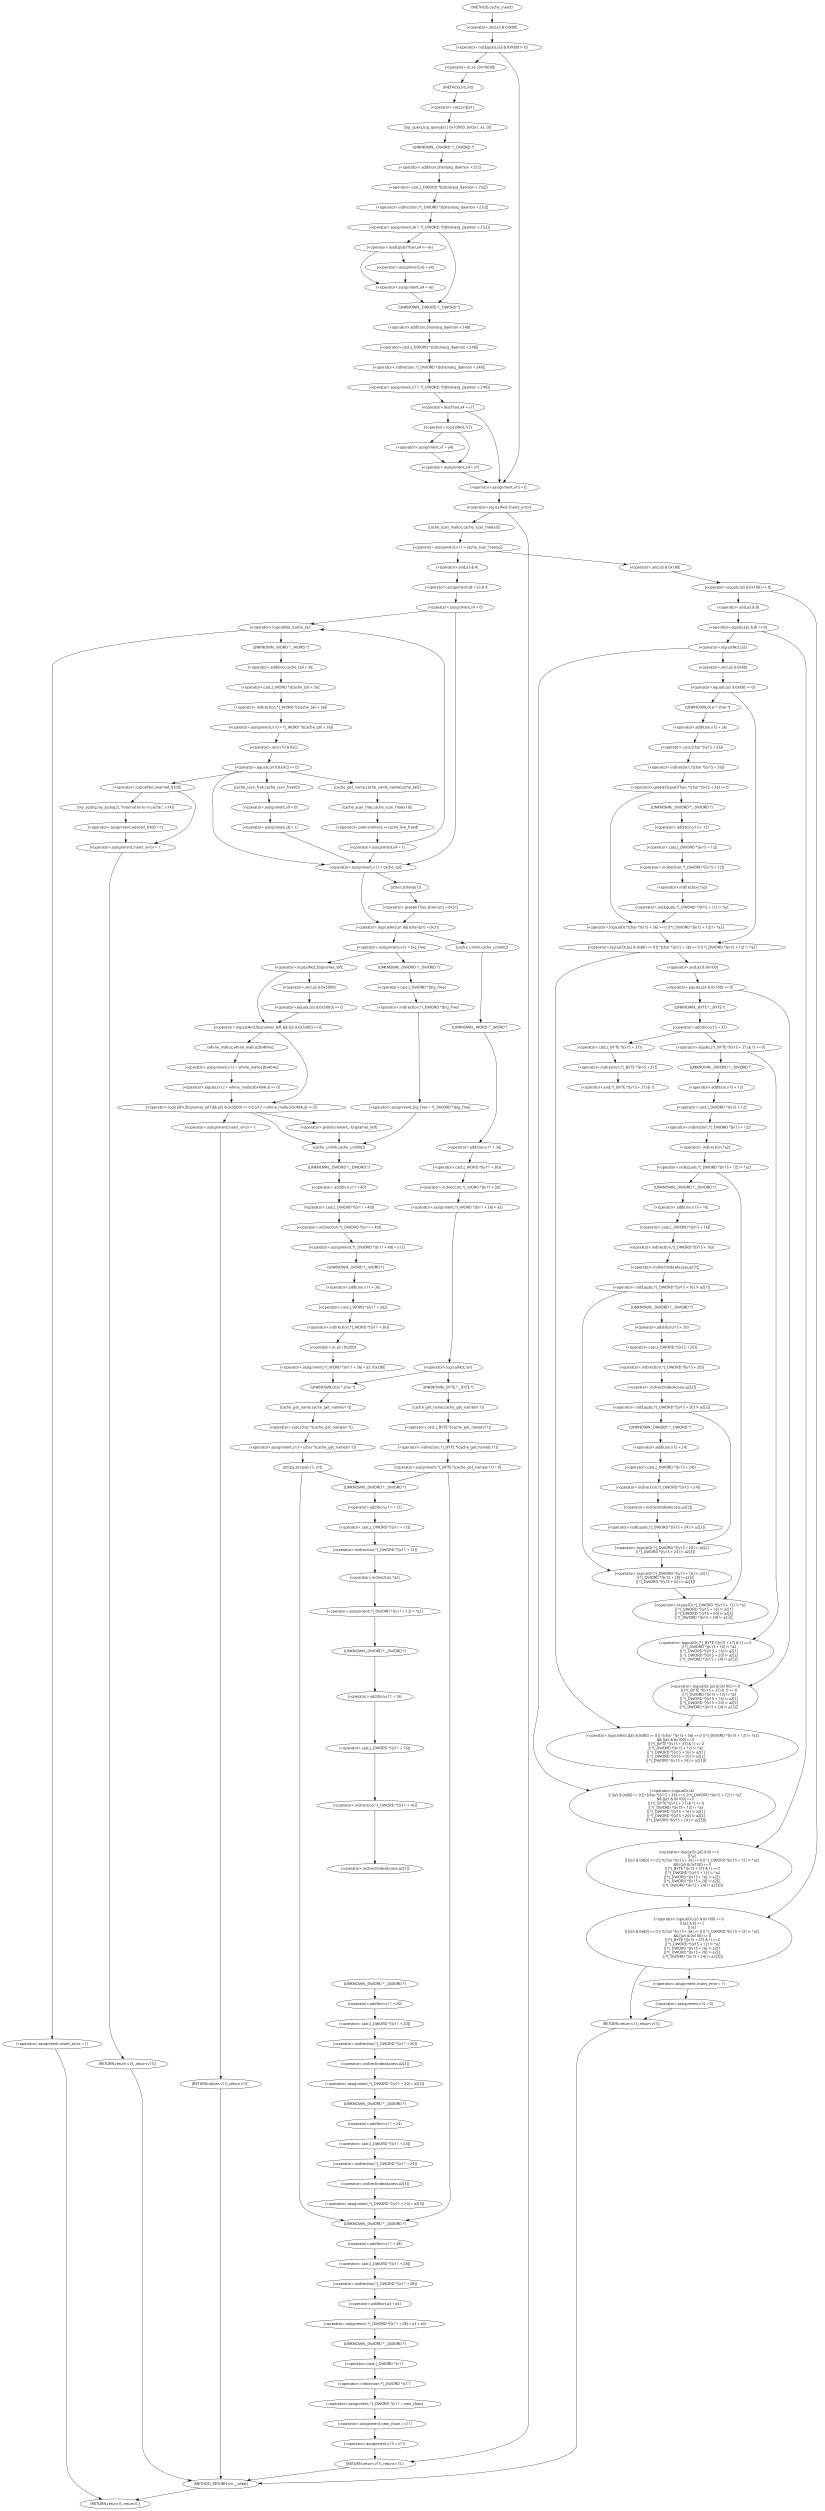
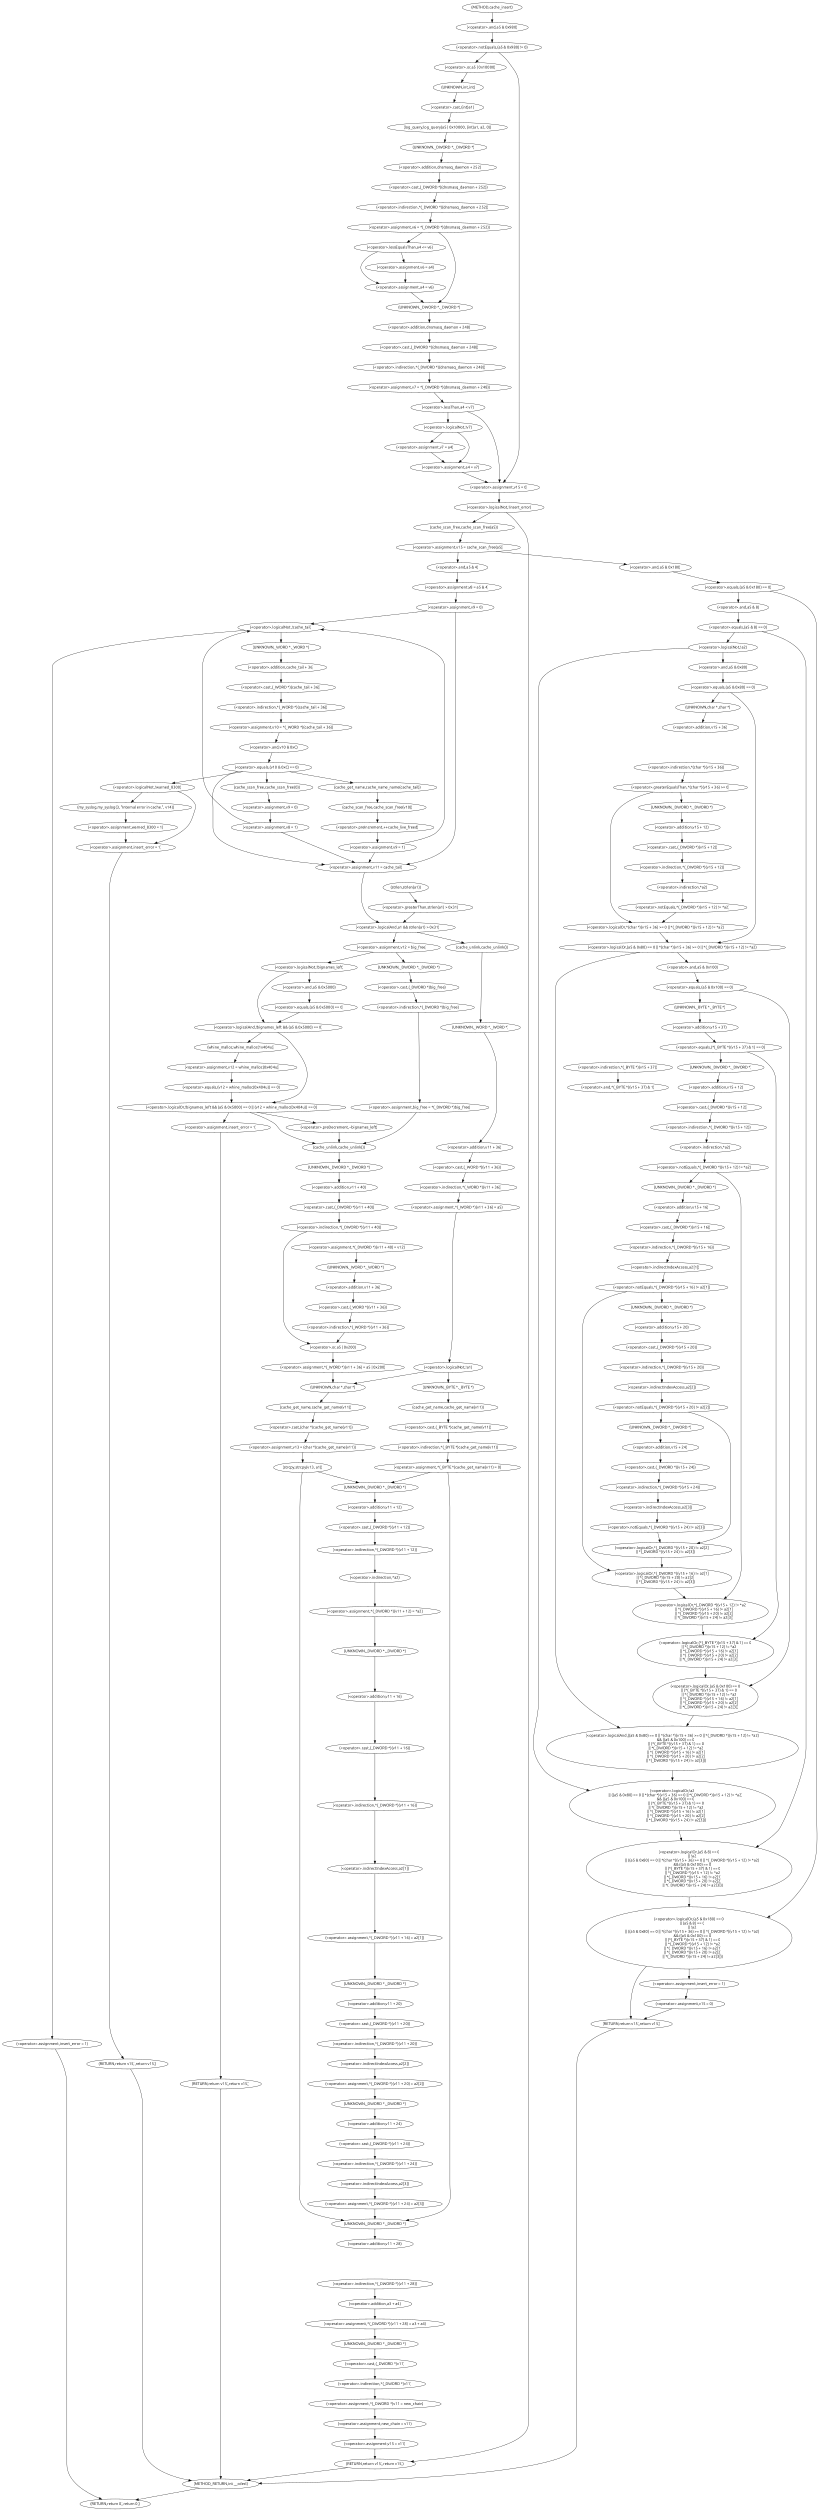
(458, 88) -> (458, 88)
(464, 527) -> (464, 527)
none -> (202, 726)
(692, 747) -> none
(385, 877) -> none
(241, 1047) -> (241, 1047)
(609, 1047) -> none
(347, 1236) -> (284, 1287)
none -> (375, 1938)
(375, 2264) -> none
